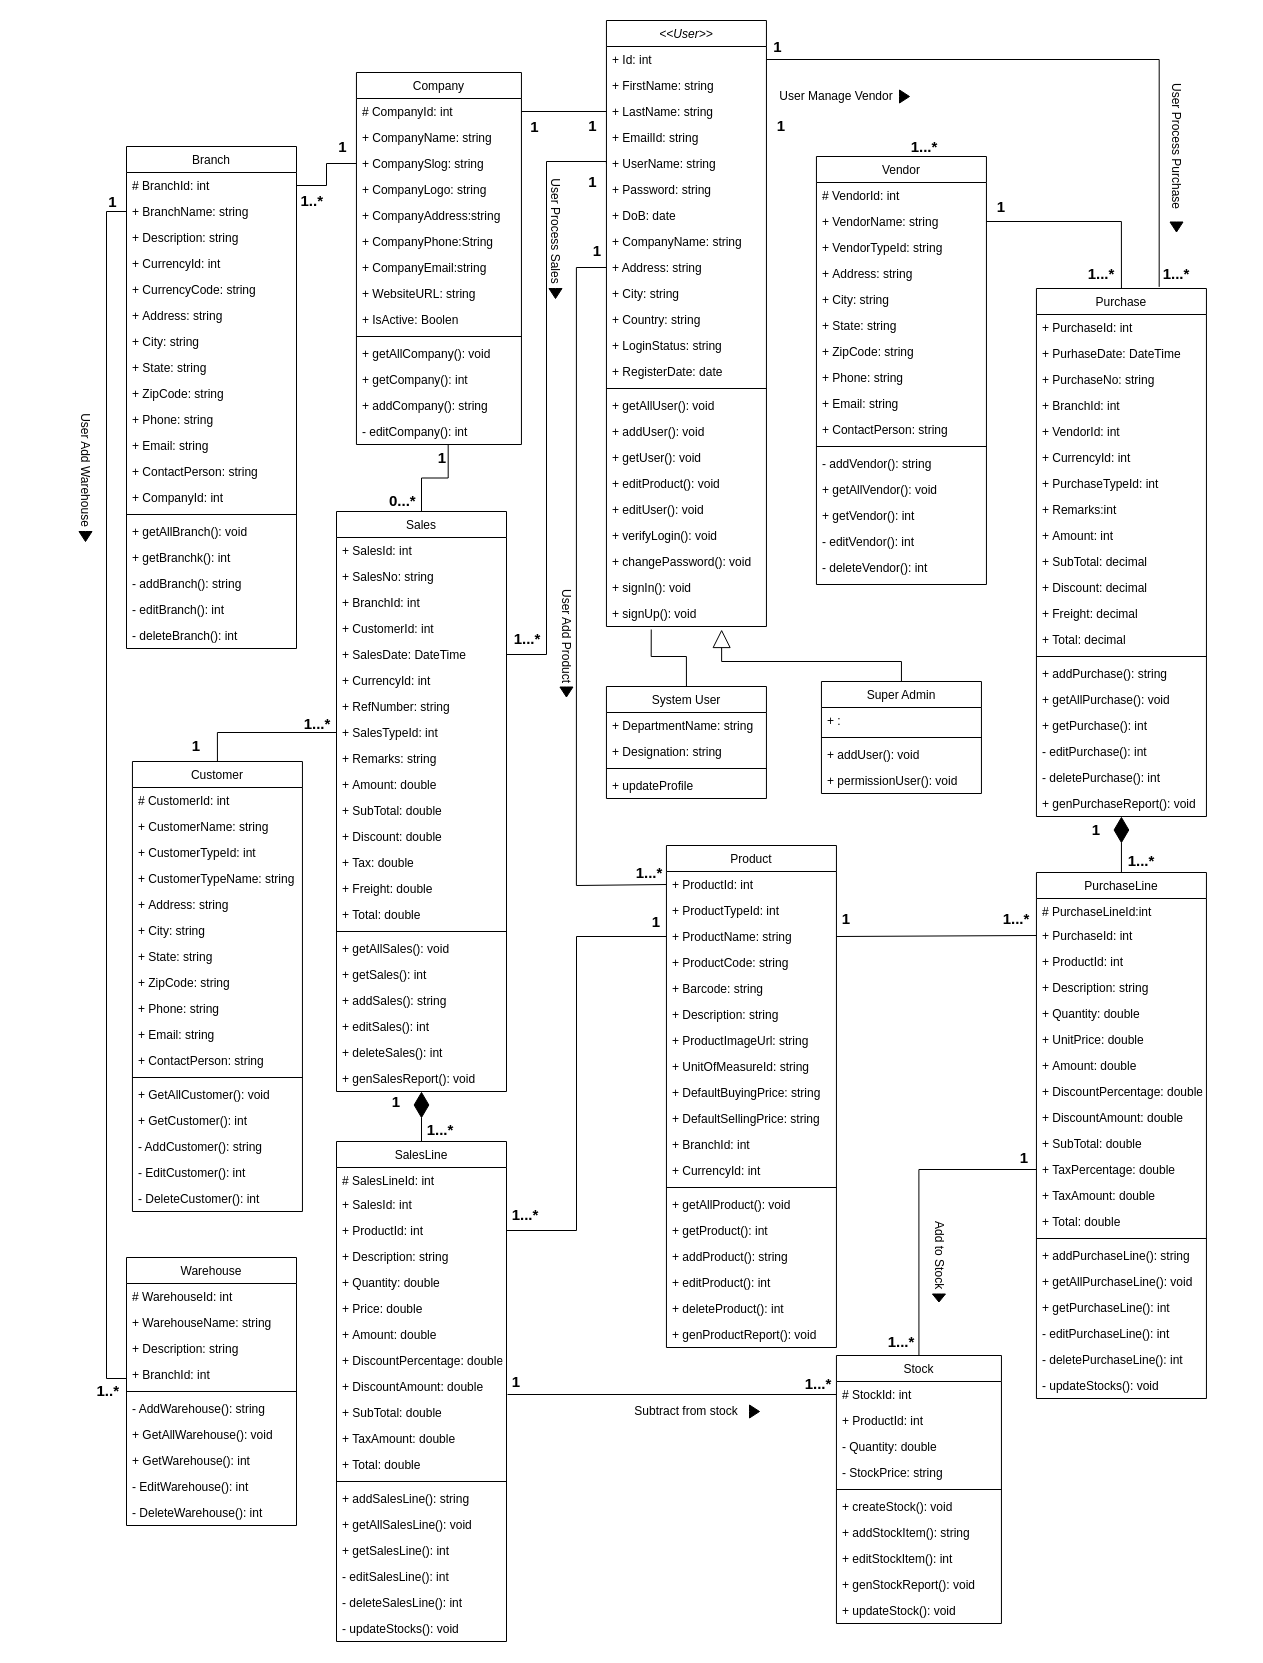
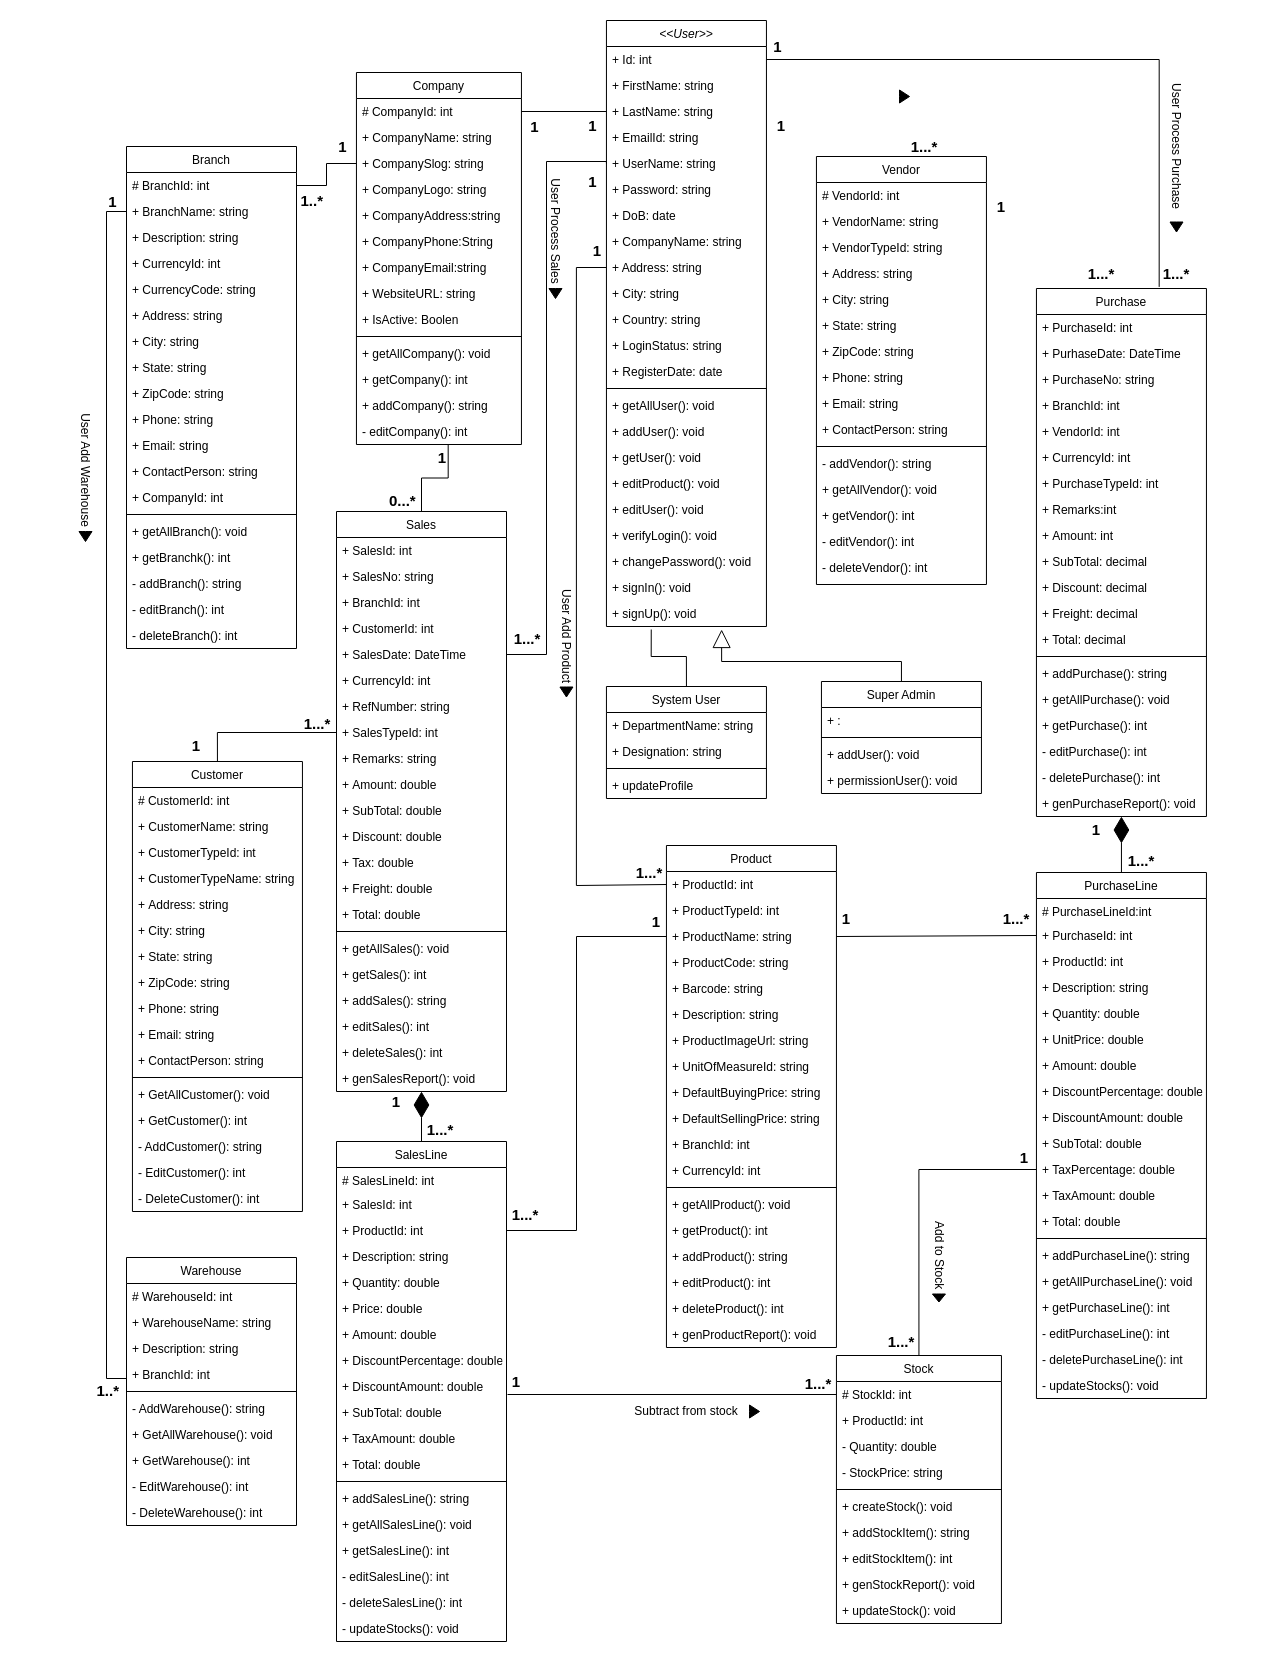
(837, 97) -> none
(1088, 222) -> none
